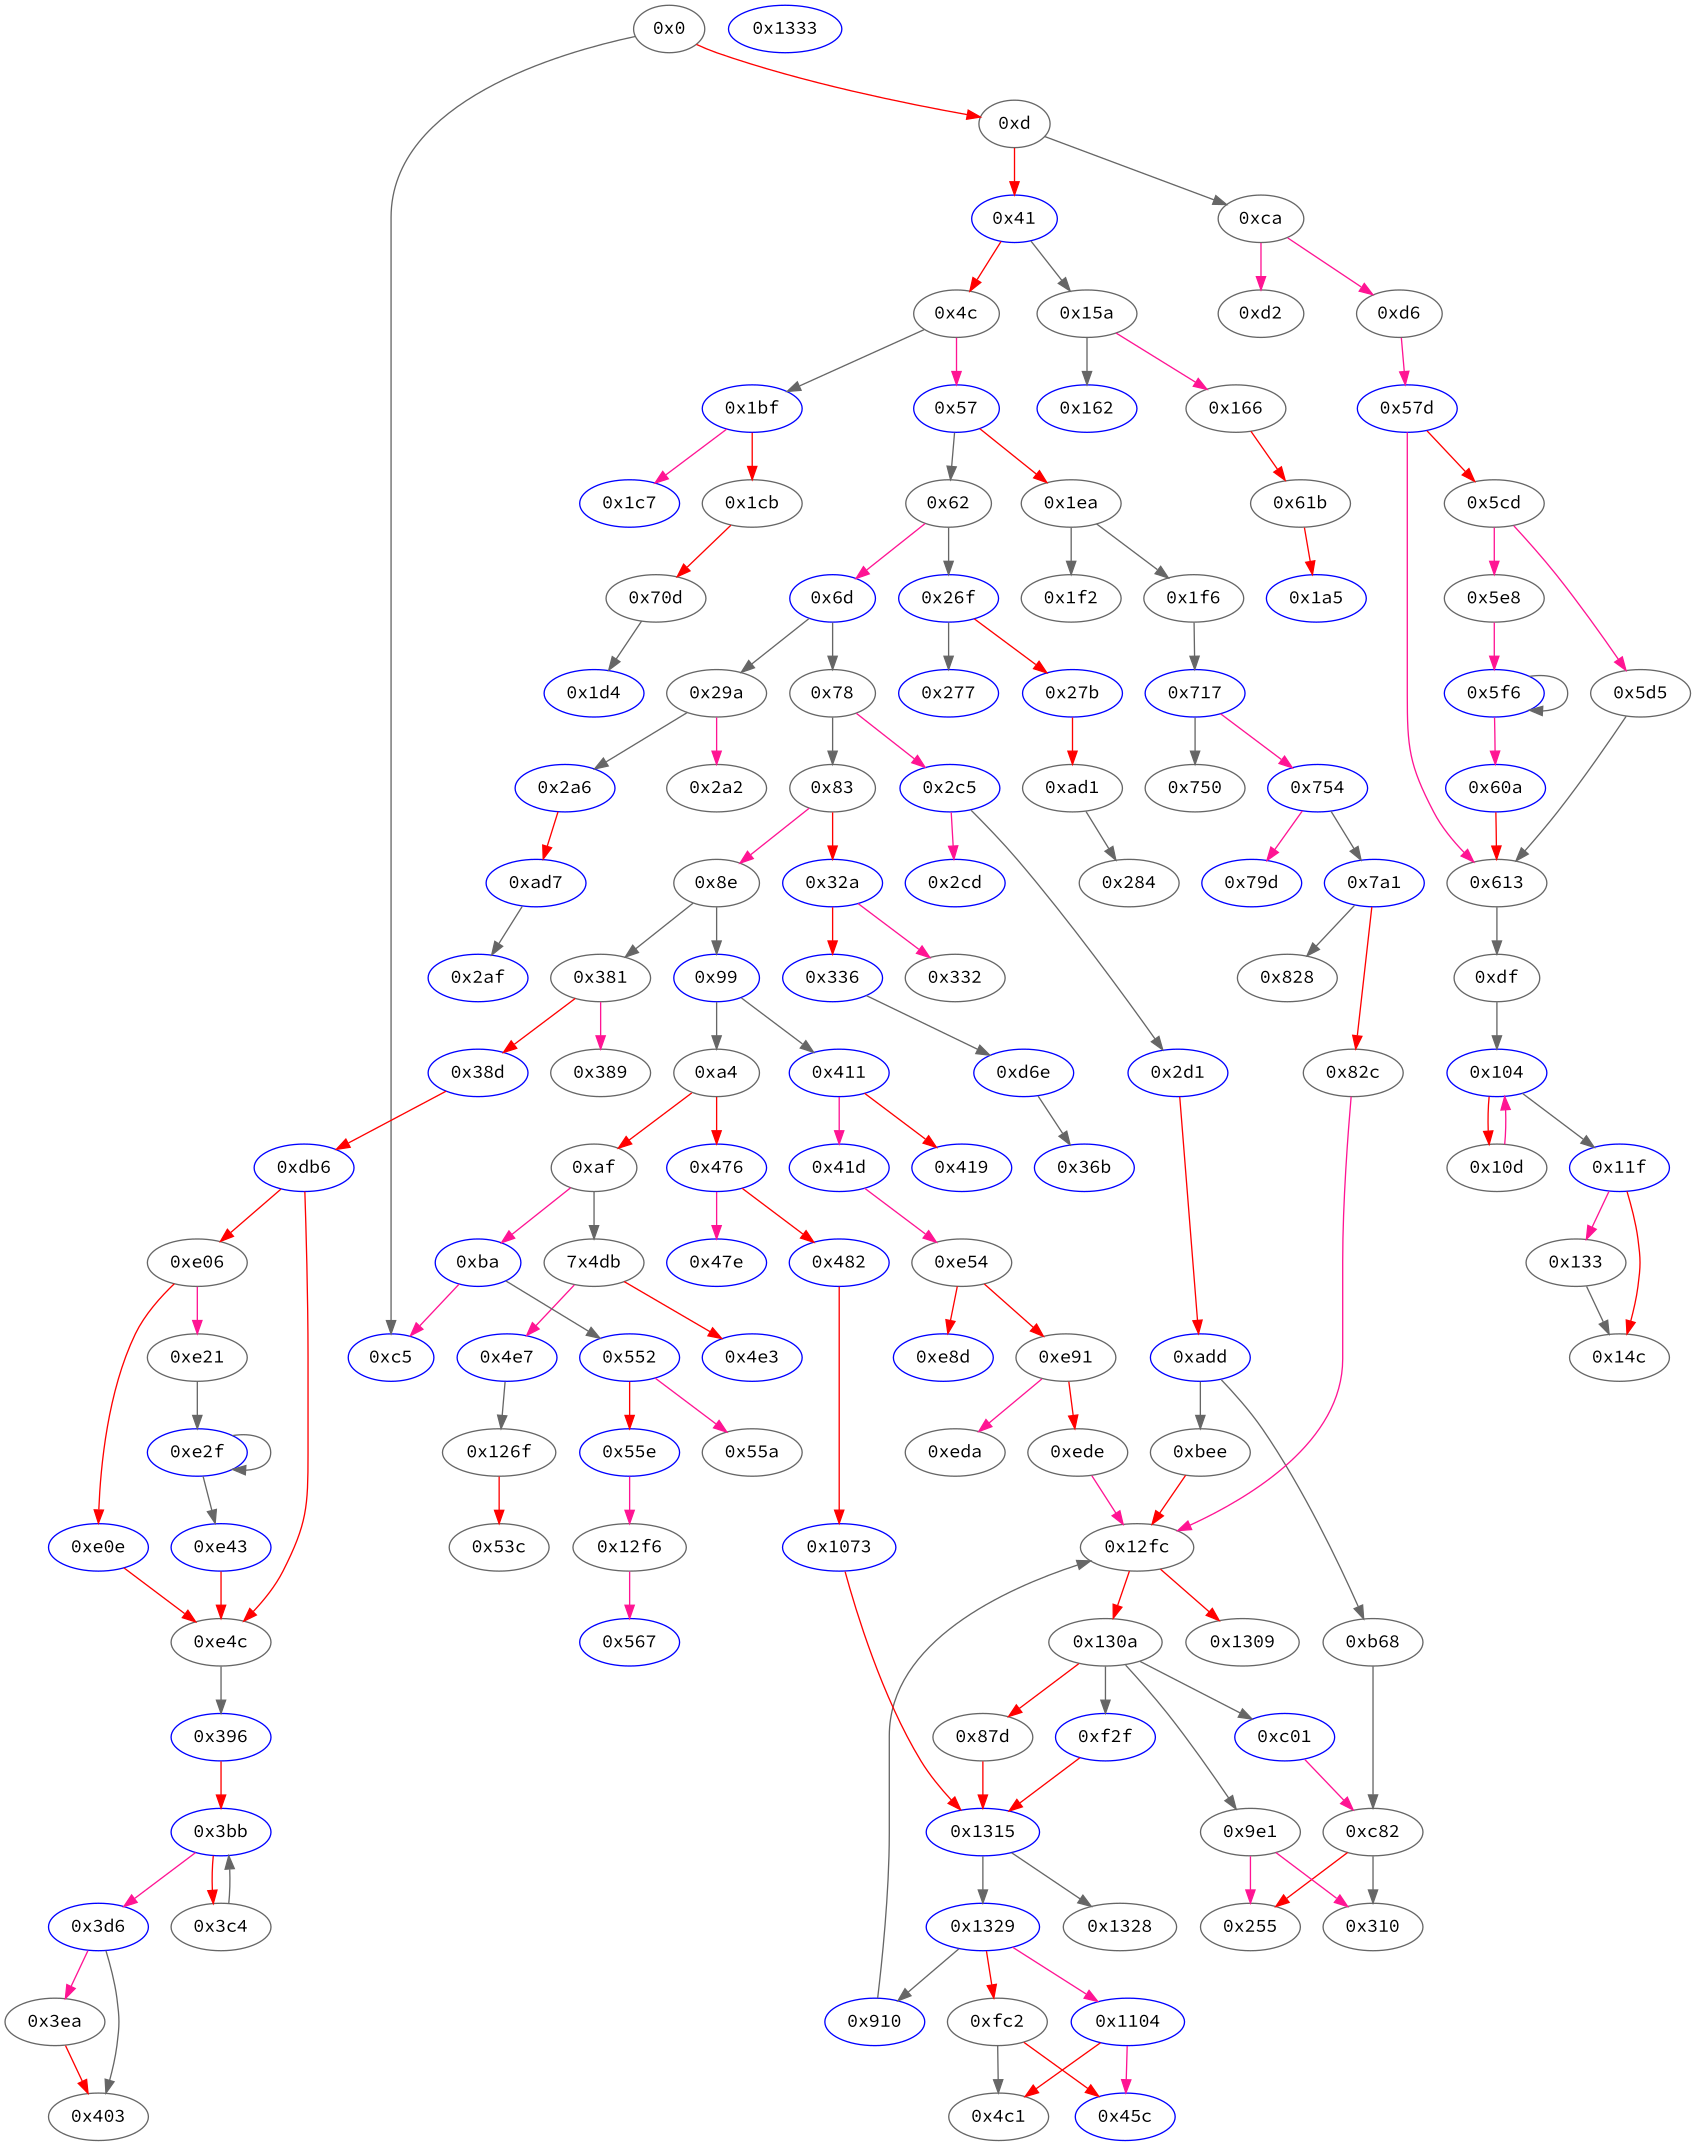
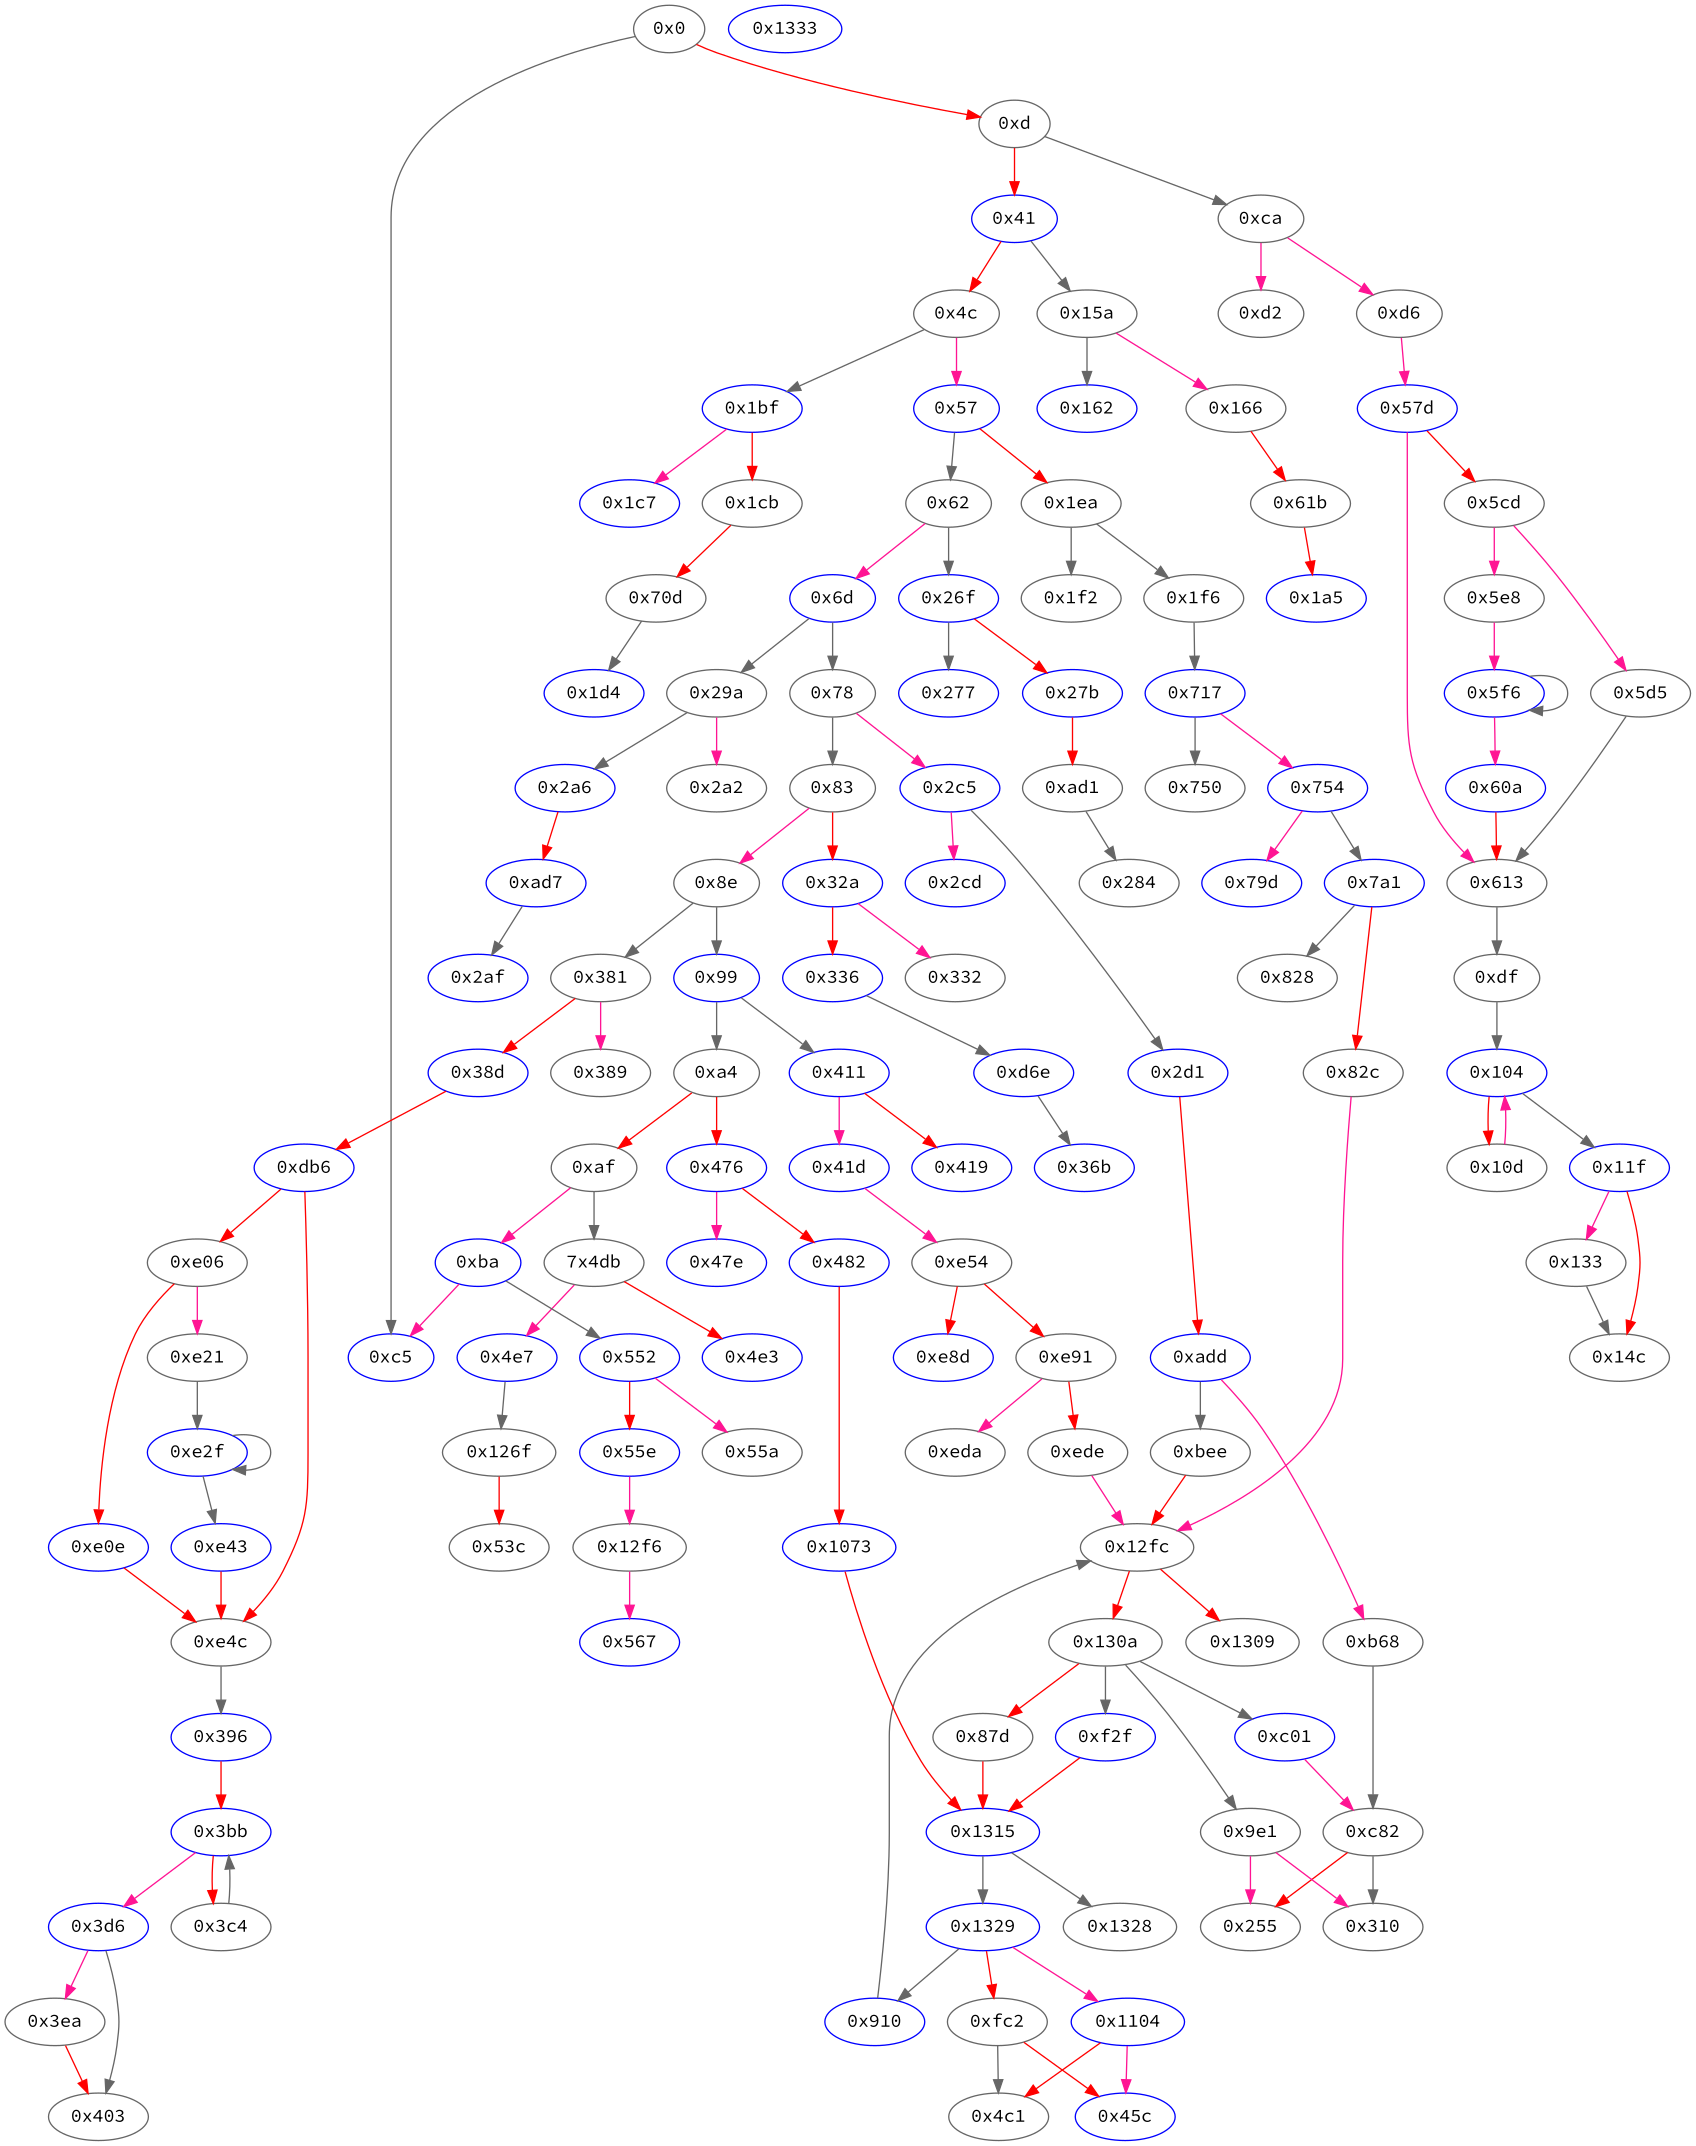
(1299, 1488) -> (1299, 1488)
